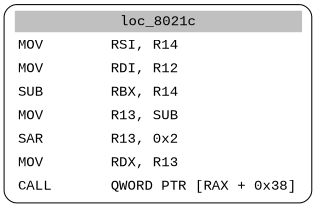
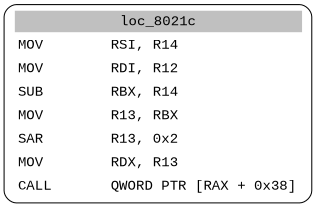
(98, 115) -> (98, 115)
